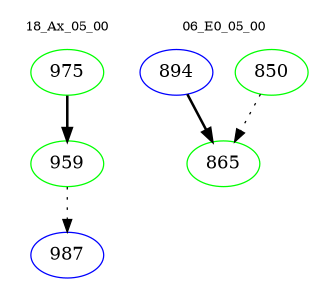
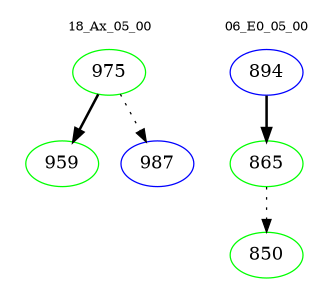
(251, 112) -> (267, 203)
(67, 203) -> (130, 112)
